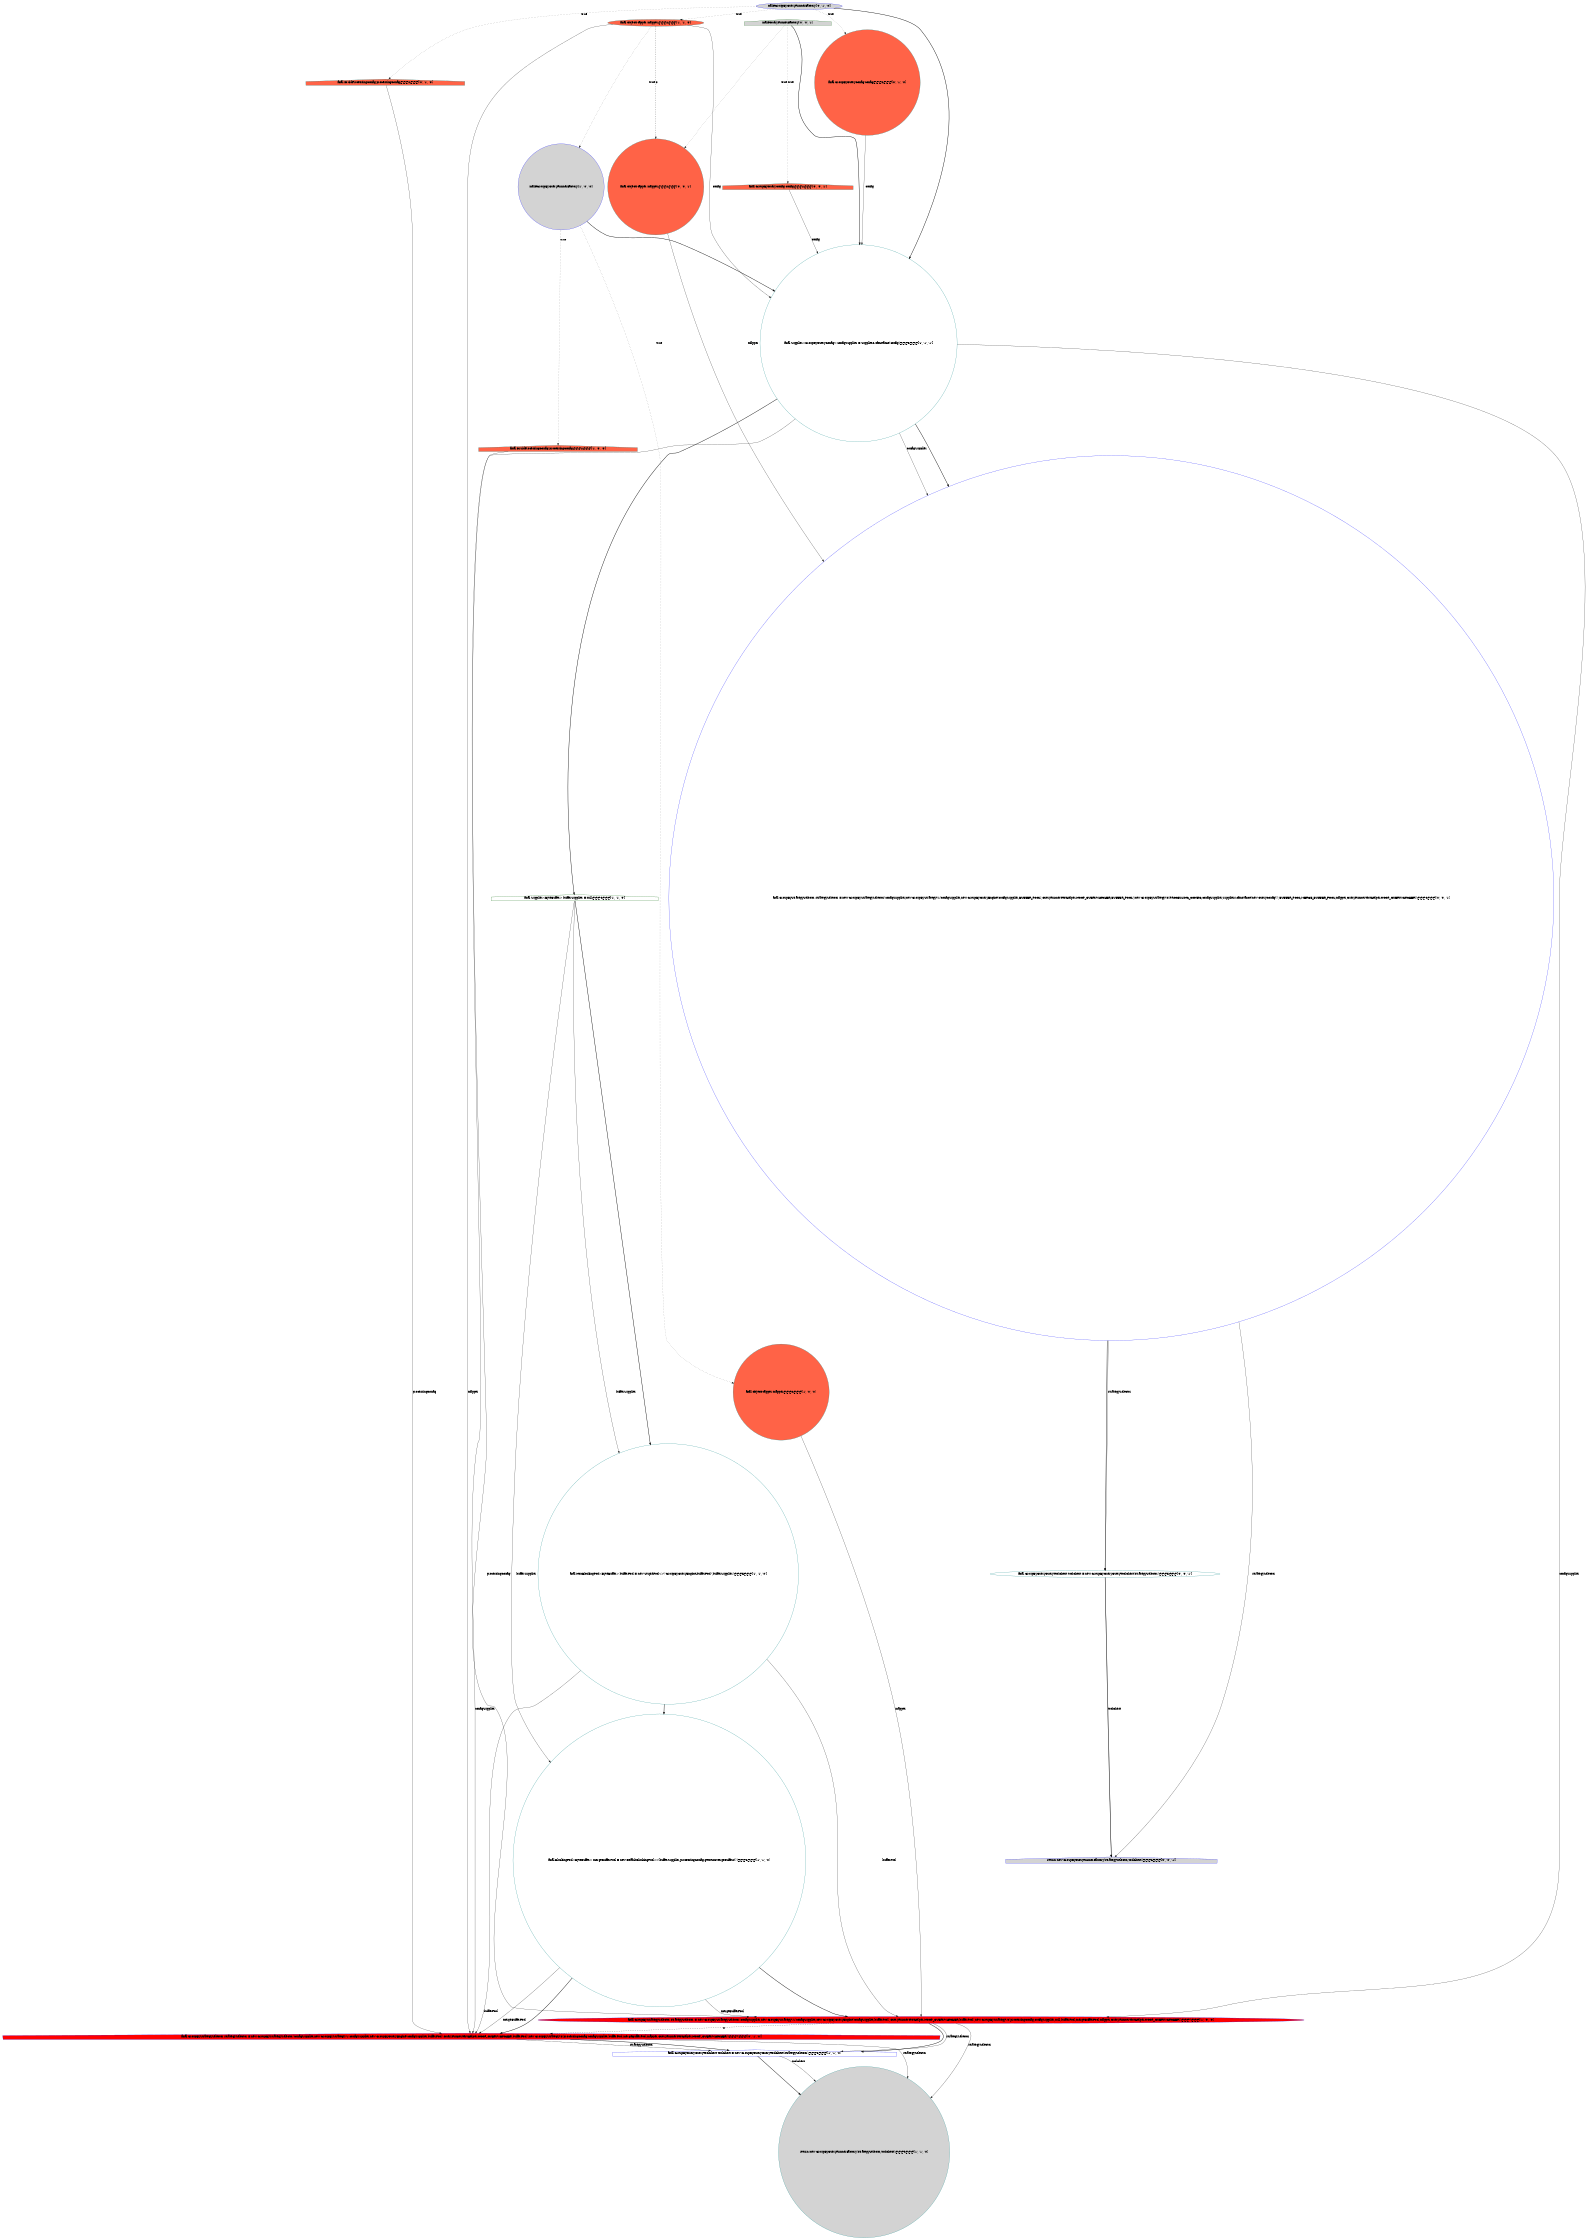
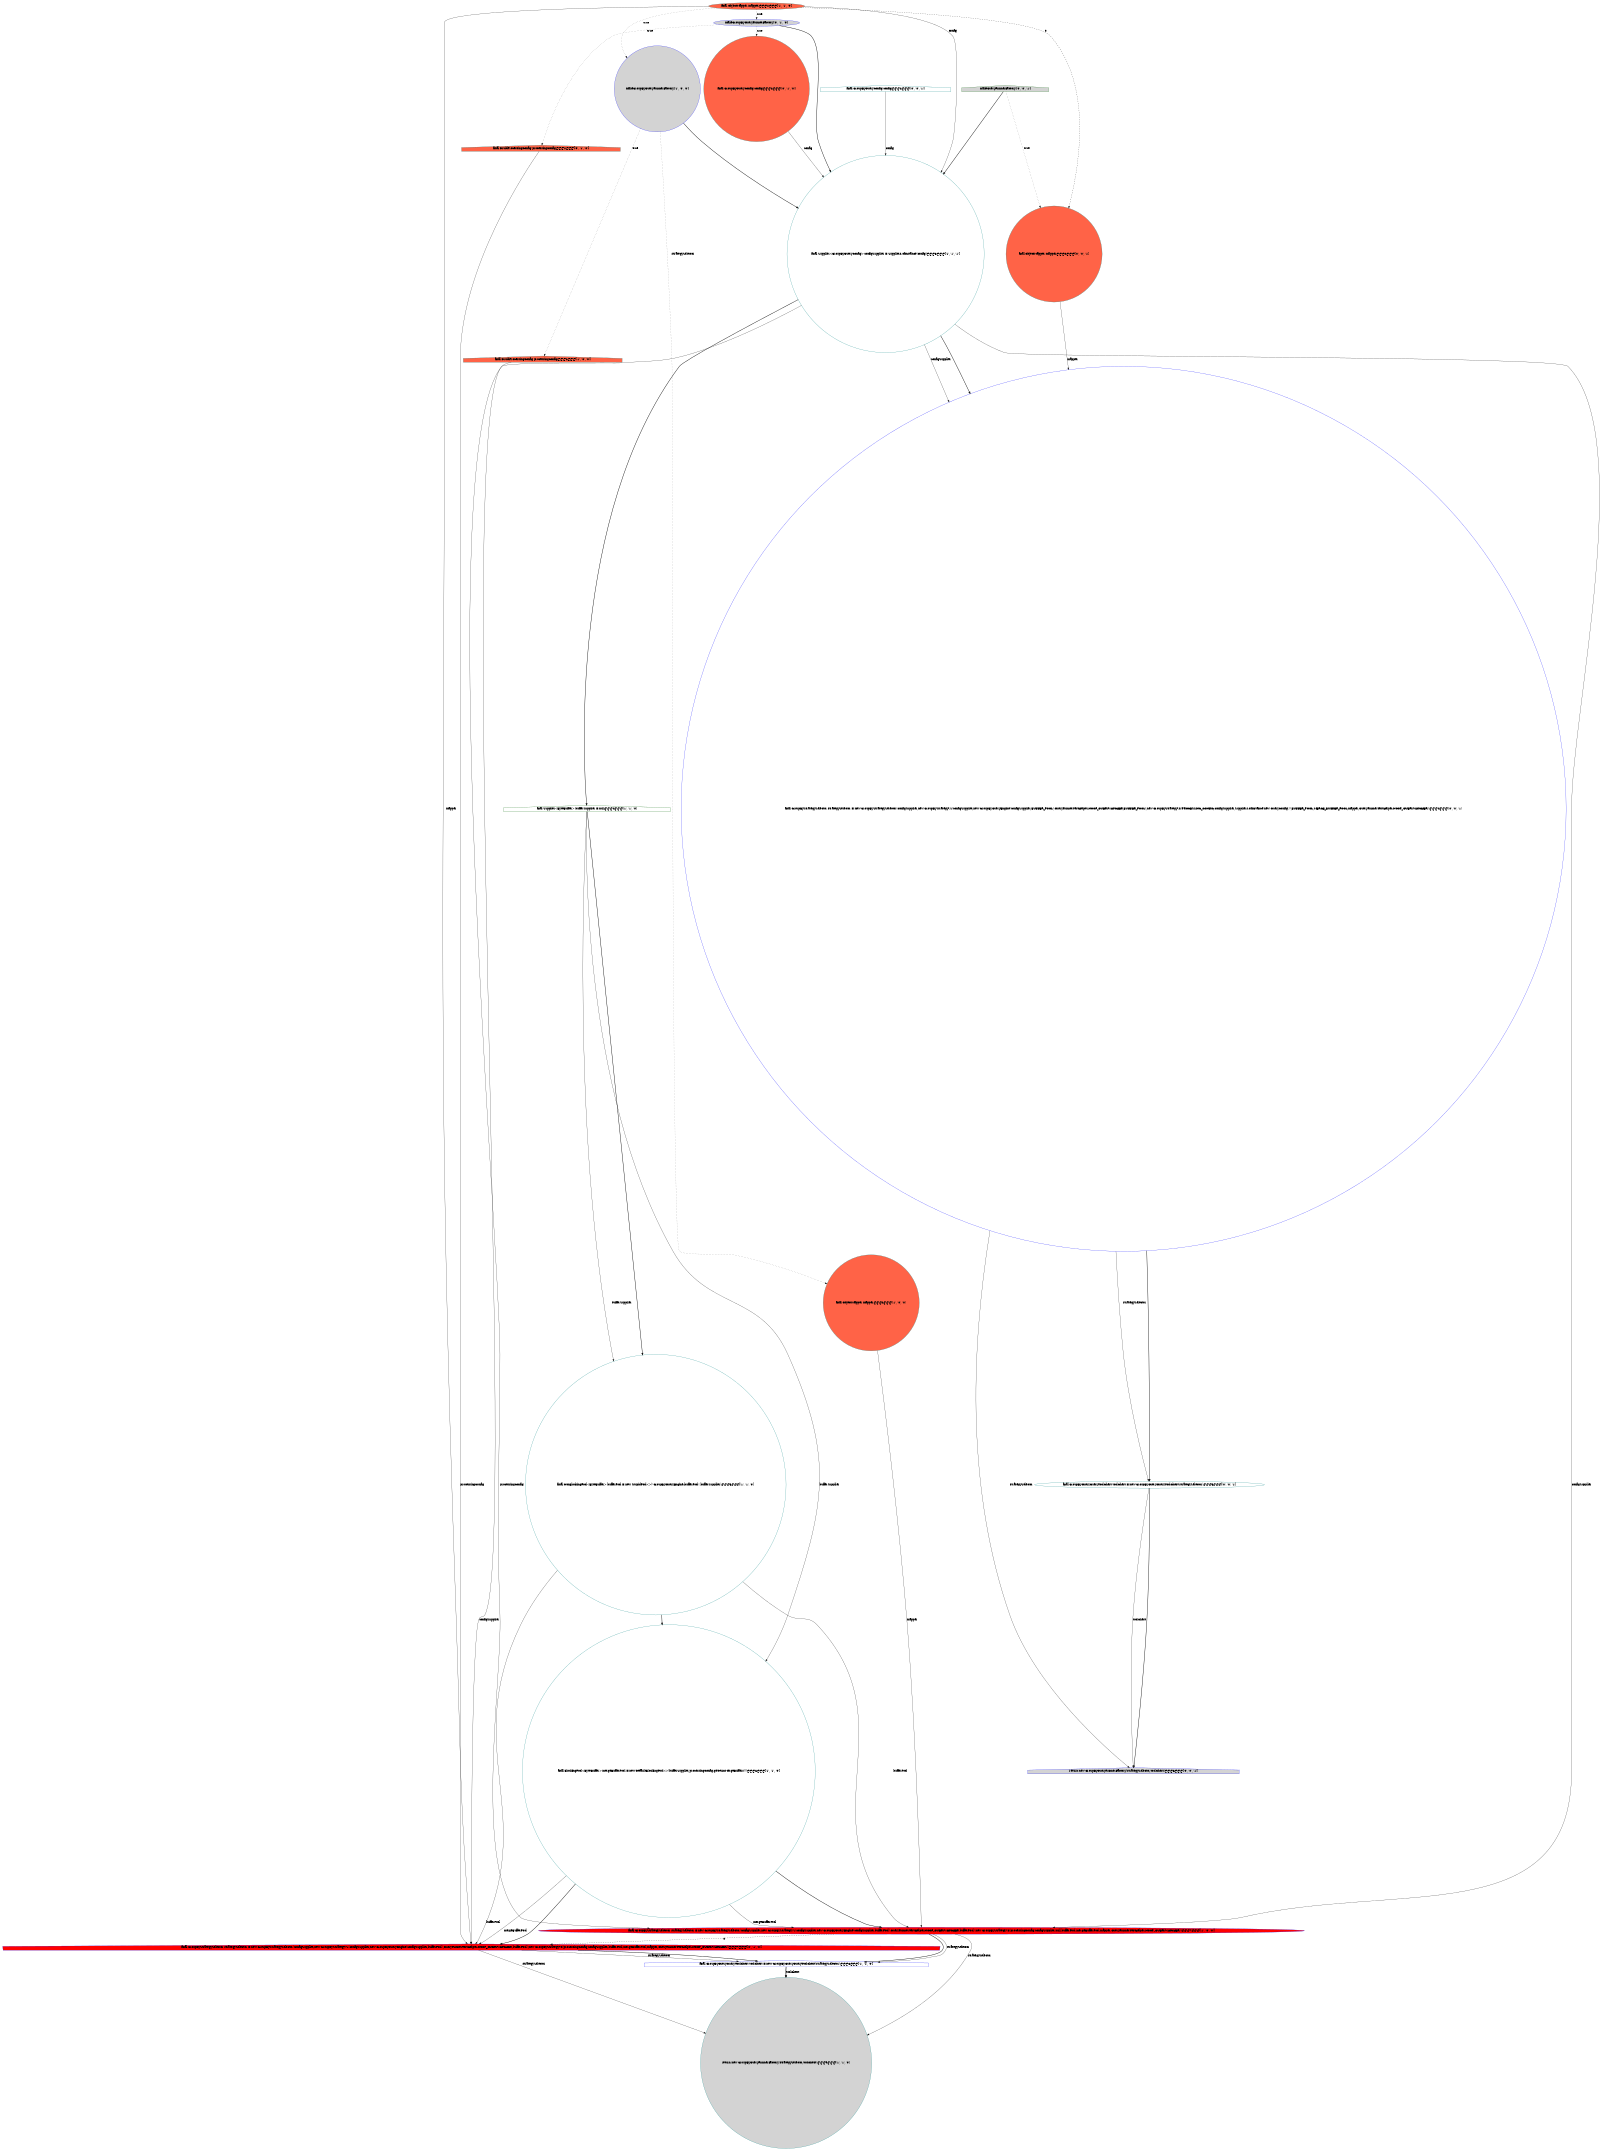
(729, 14) -> (757, 13)
(788, 104) -> none
(788, 187) -> (886, 89)
(659, 343) -> (683, 254)
